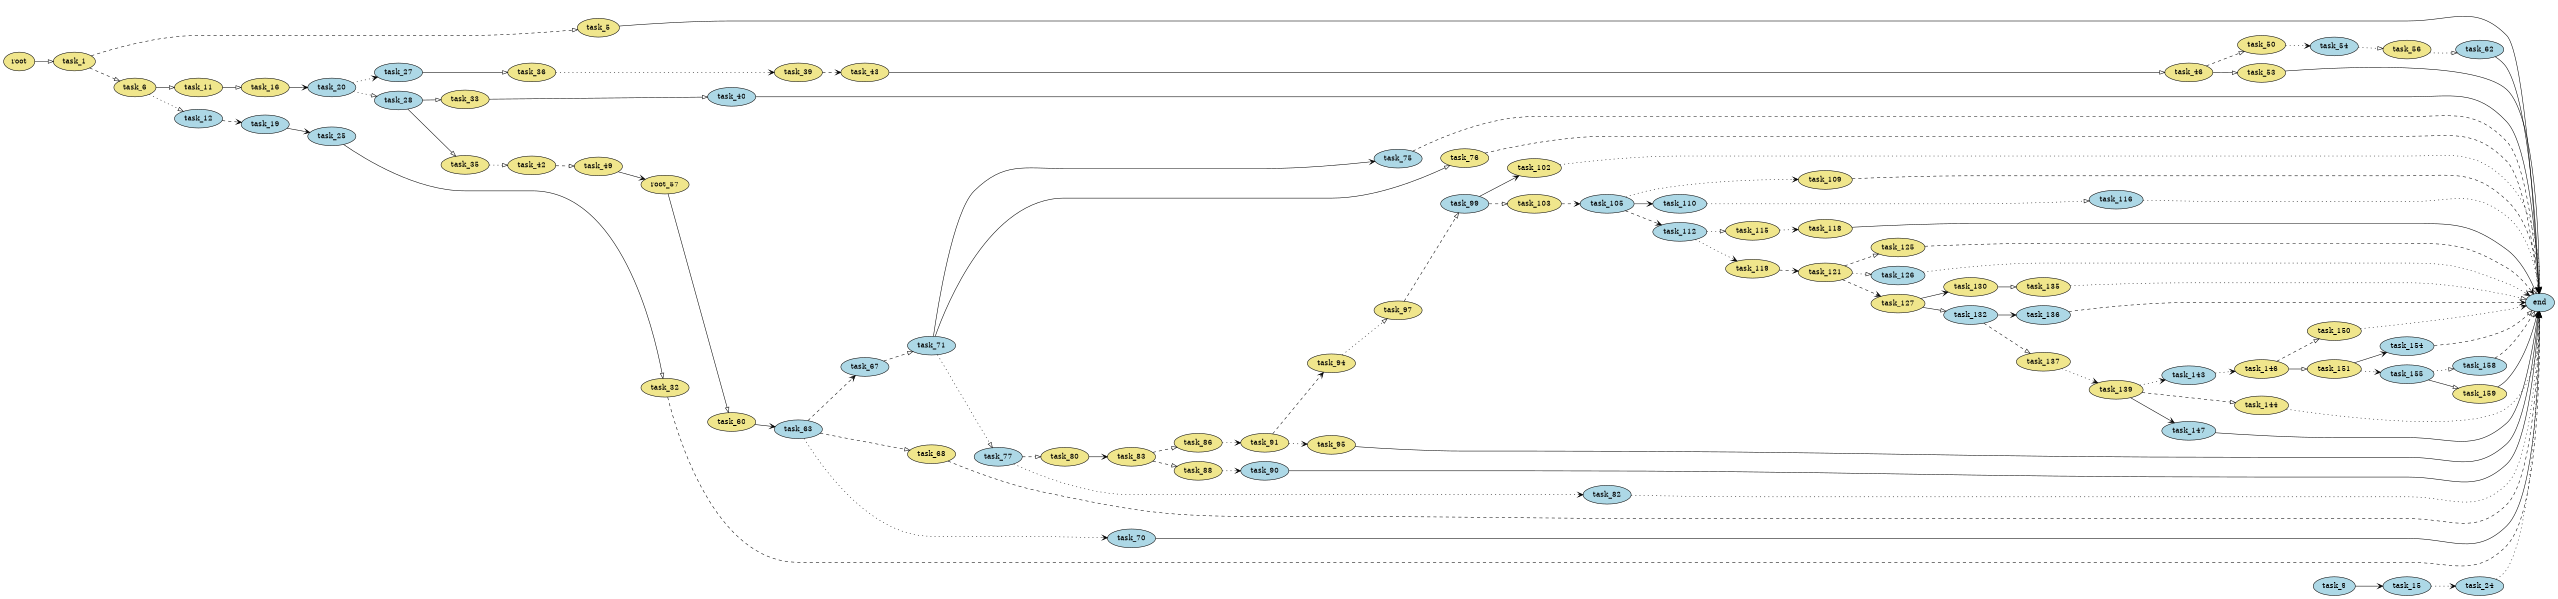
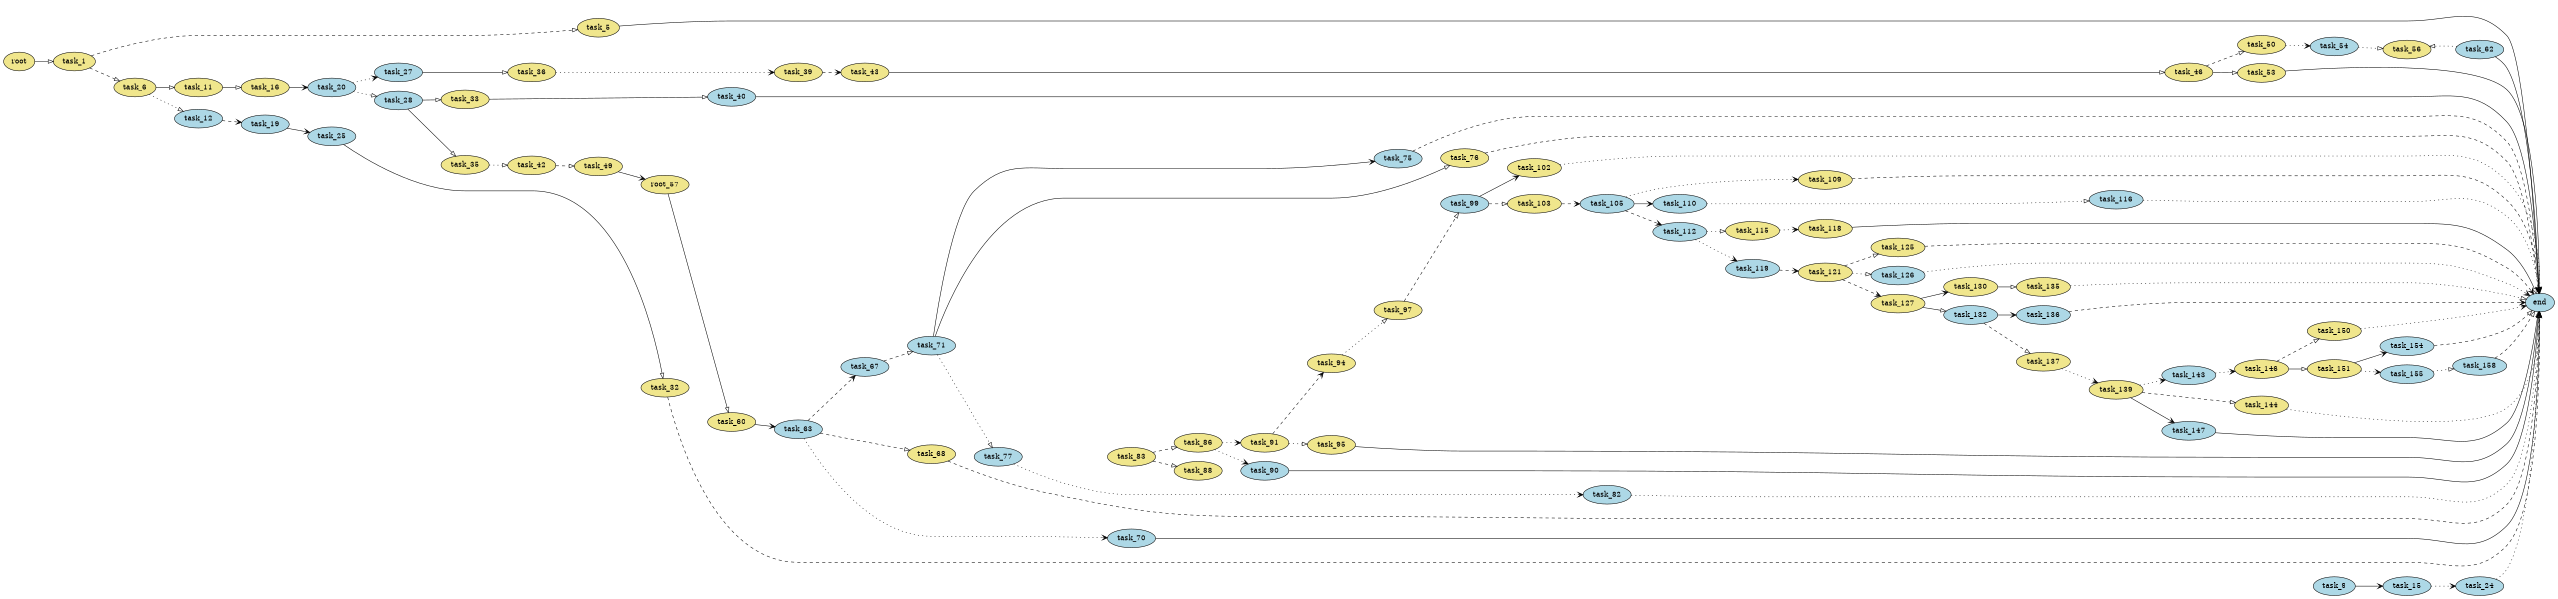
(2441, 53) -> (2446, 46)
(1753, 269) -> (1753, 269)
(2480, 394) -> none
(1295, 444) -> (1295, 444)
(1065, 457) -> none
(1229, 471) -> (1229, 456)
